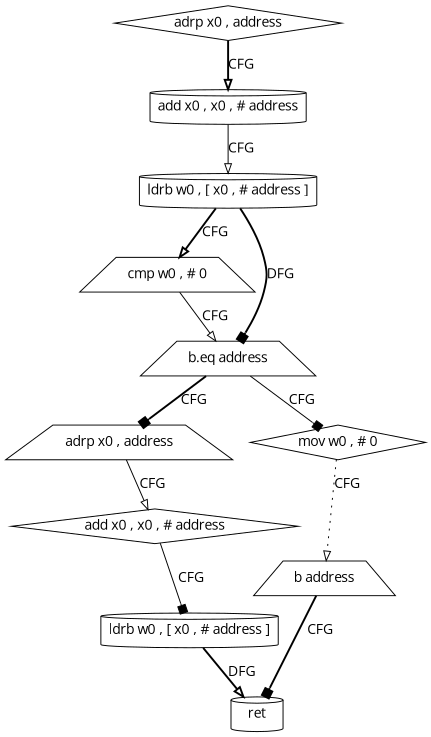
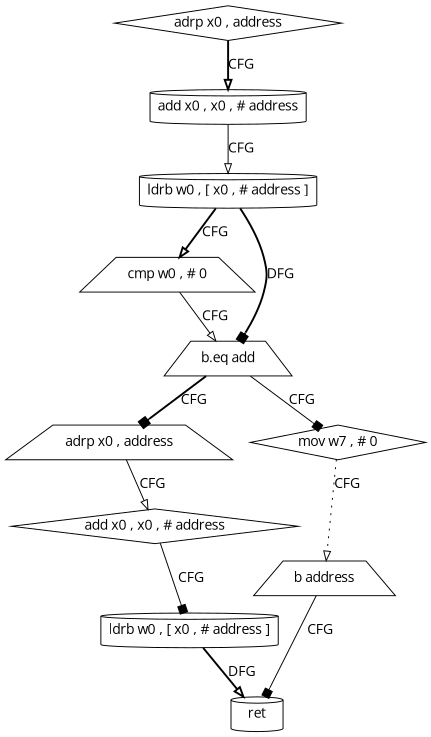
(228, 359) -> (228, 359)
(338, 442) -> (338, 442)
(293, 642) -> (293, 642)
